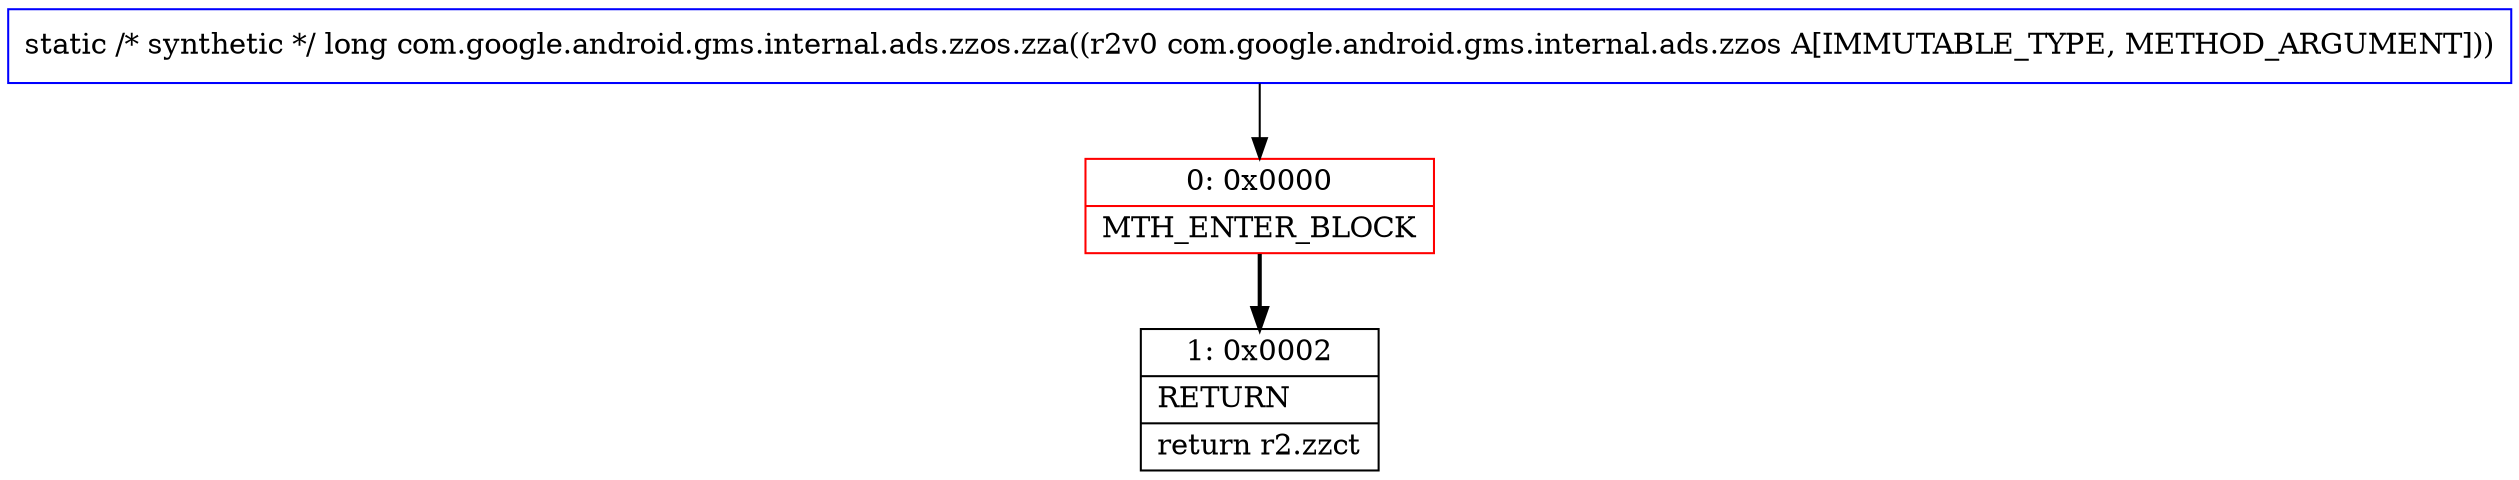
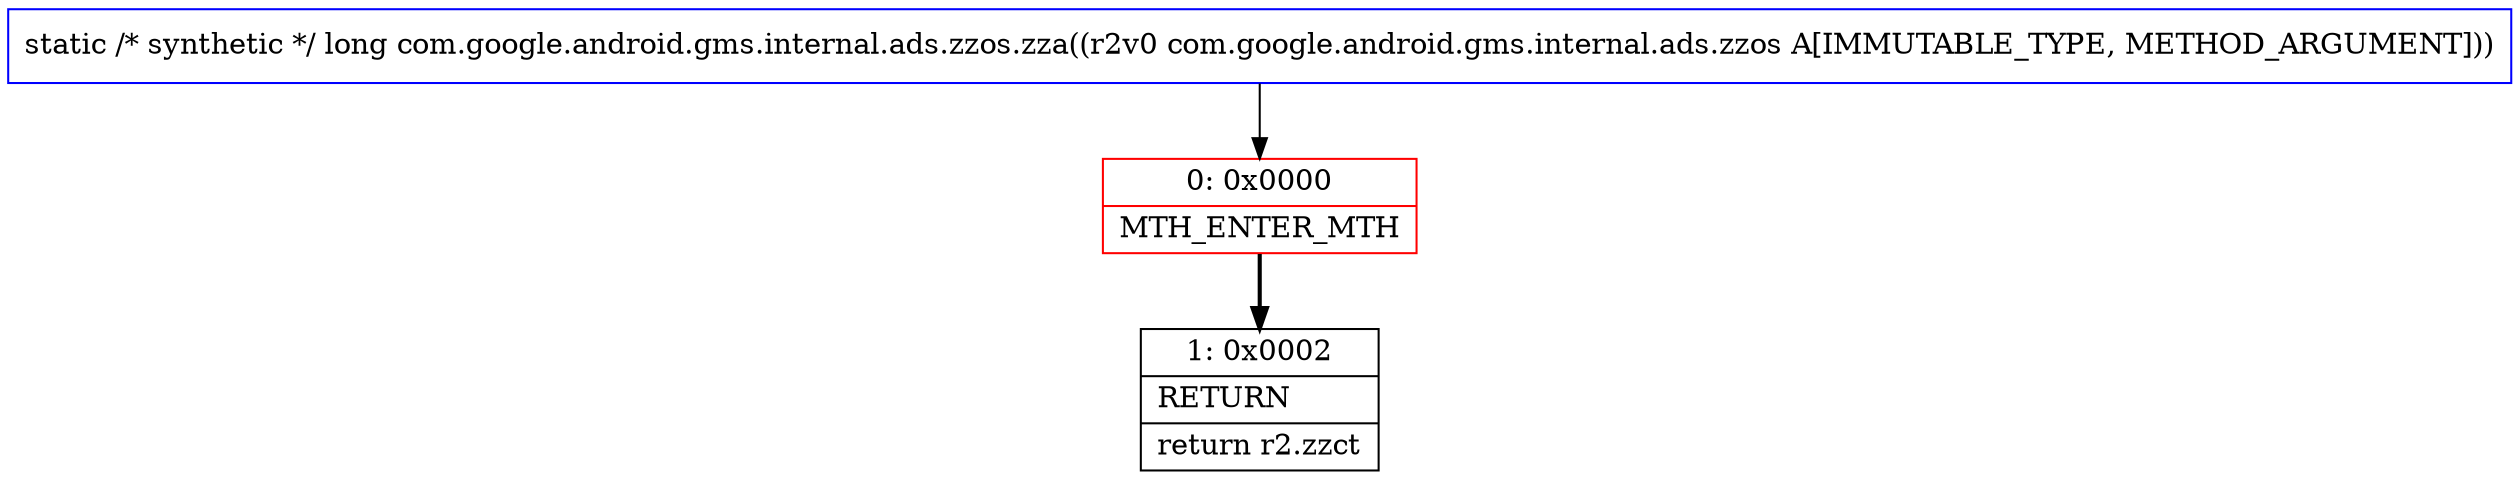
(1260, 229) -> (1260, 229)
